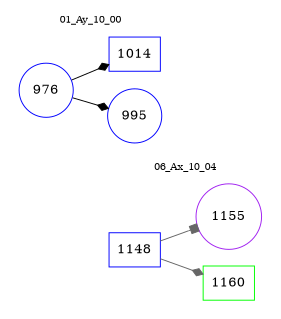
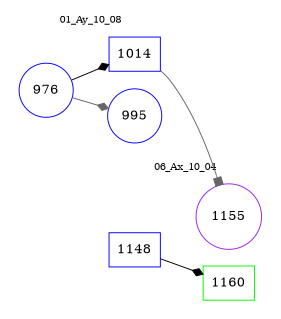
(90, 20) -> (90, 20)
(85, 101) -> (85, 101)
(175, 236) -> (194, 120)
(176, 265) -> (176, 265)
